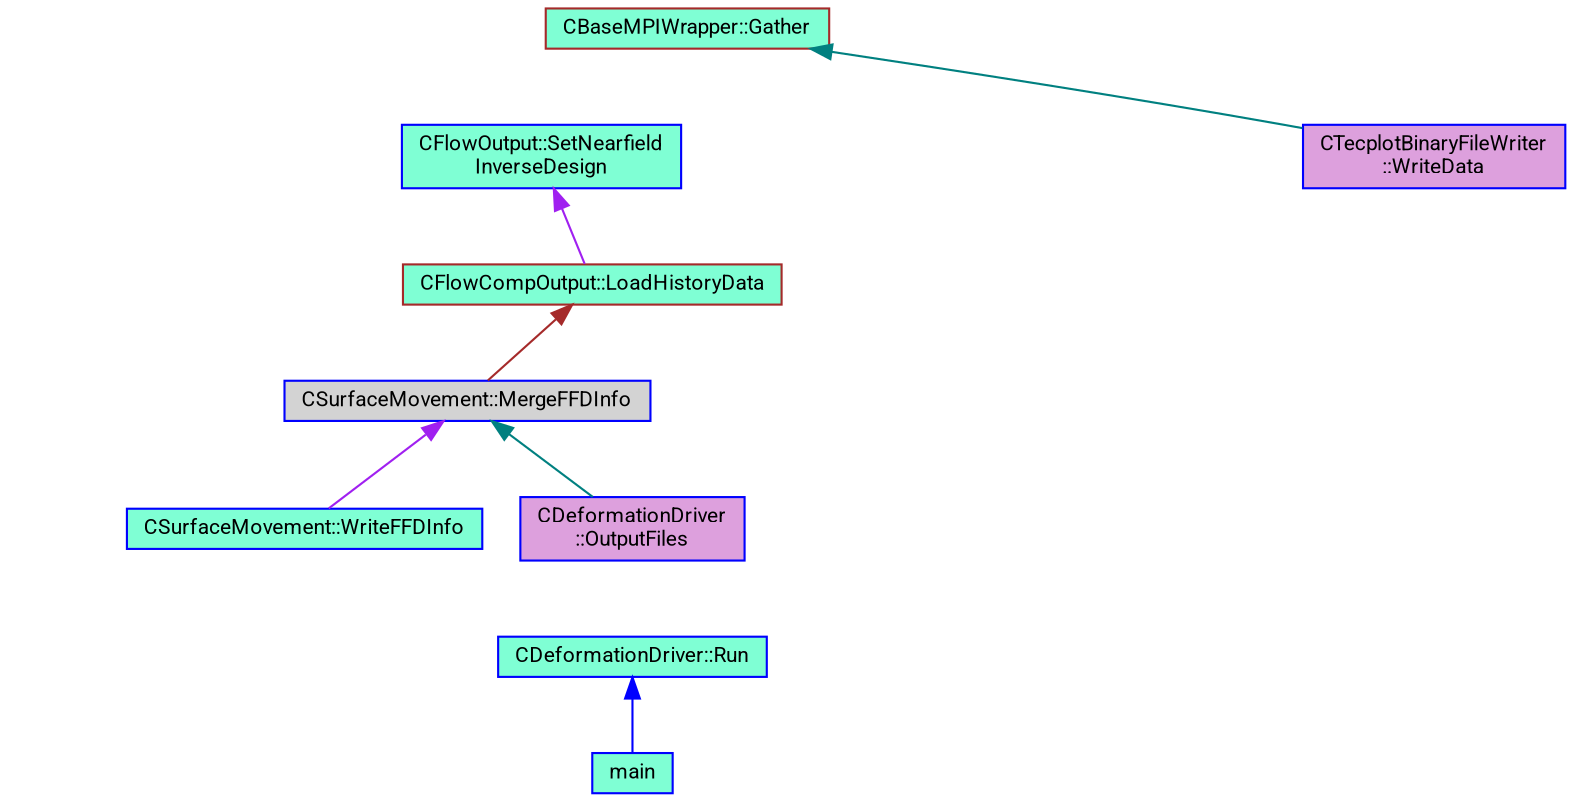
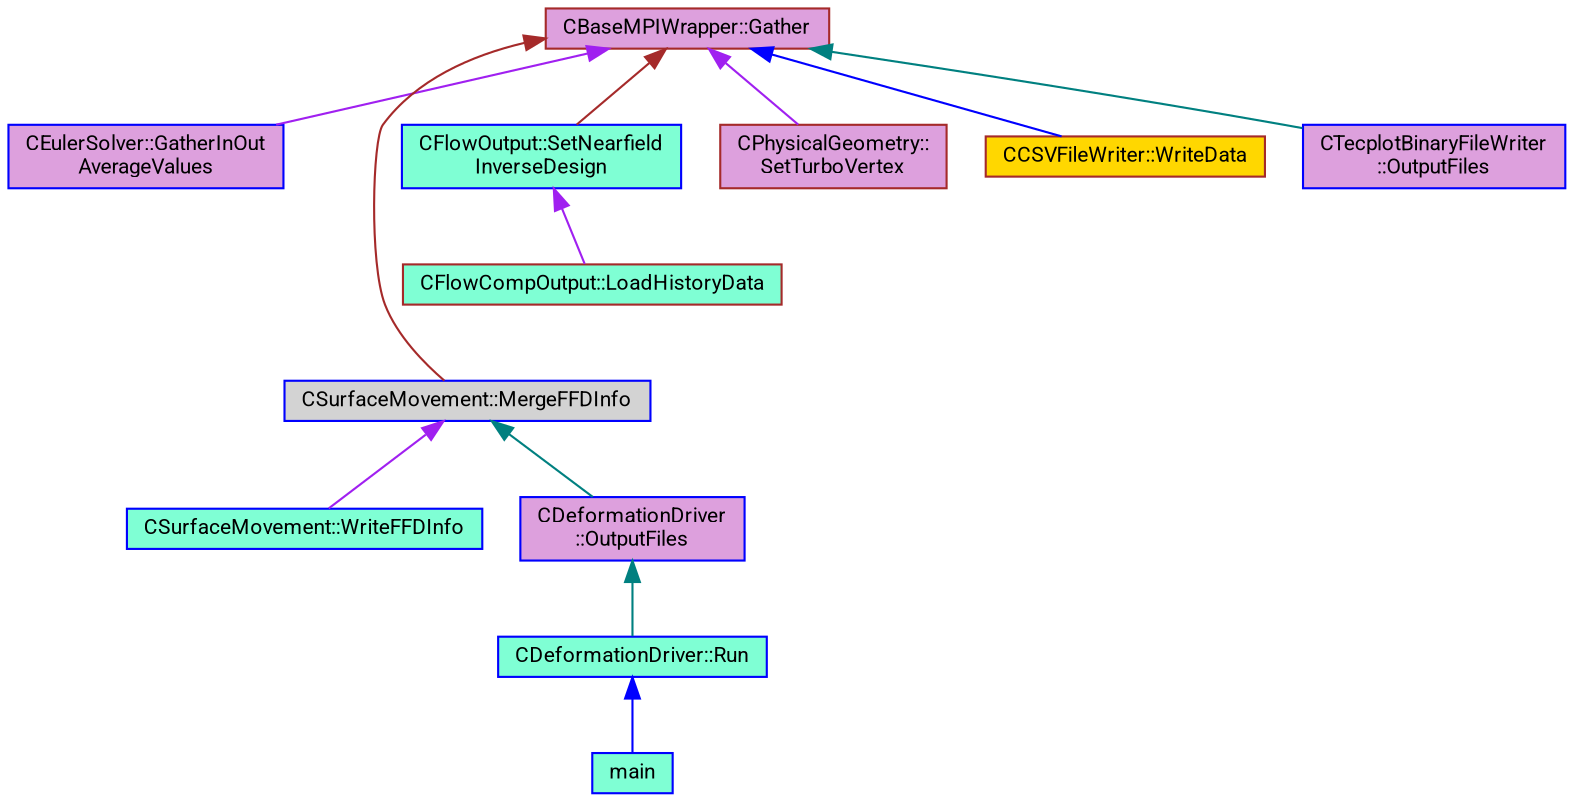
(687, 29) -> (687, 29)
none -> (613, 94)
none -> (146, 157)
none -> (833, 157)
none -> (1125, 157)
(1434, 157) -> (1434, 157)
(522, 350) -> (375, 180)
none -> (632, 609)
